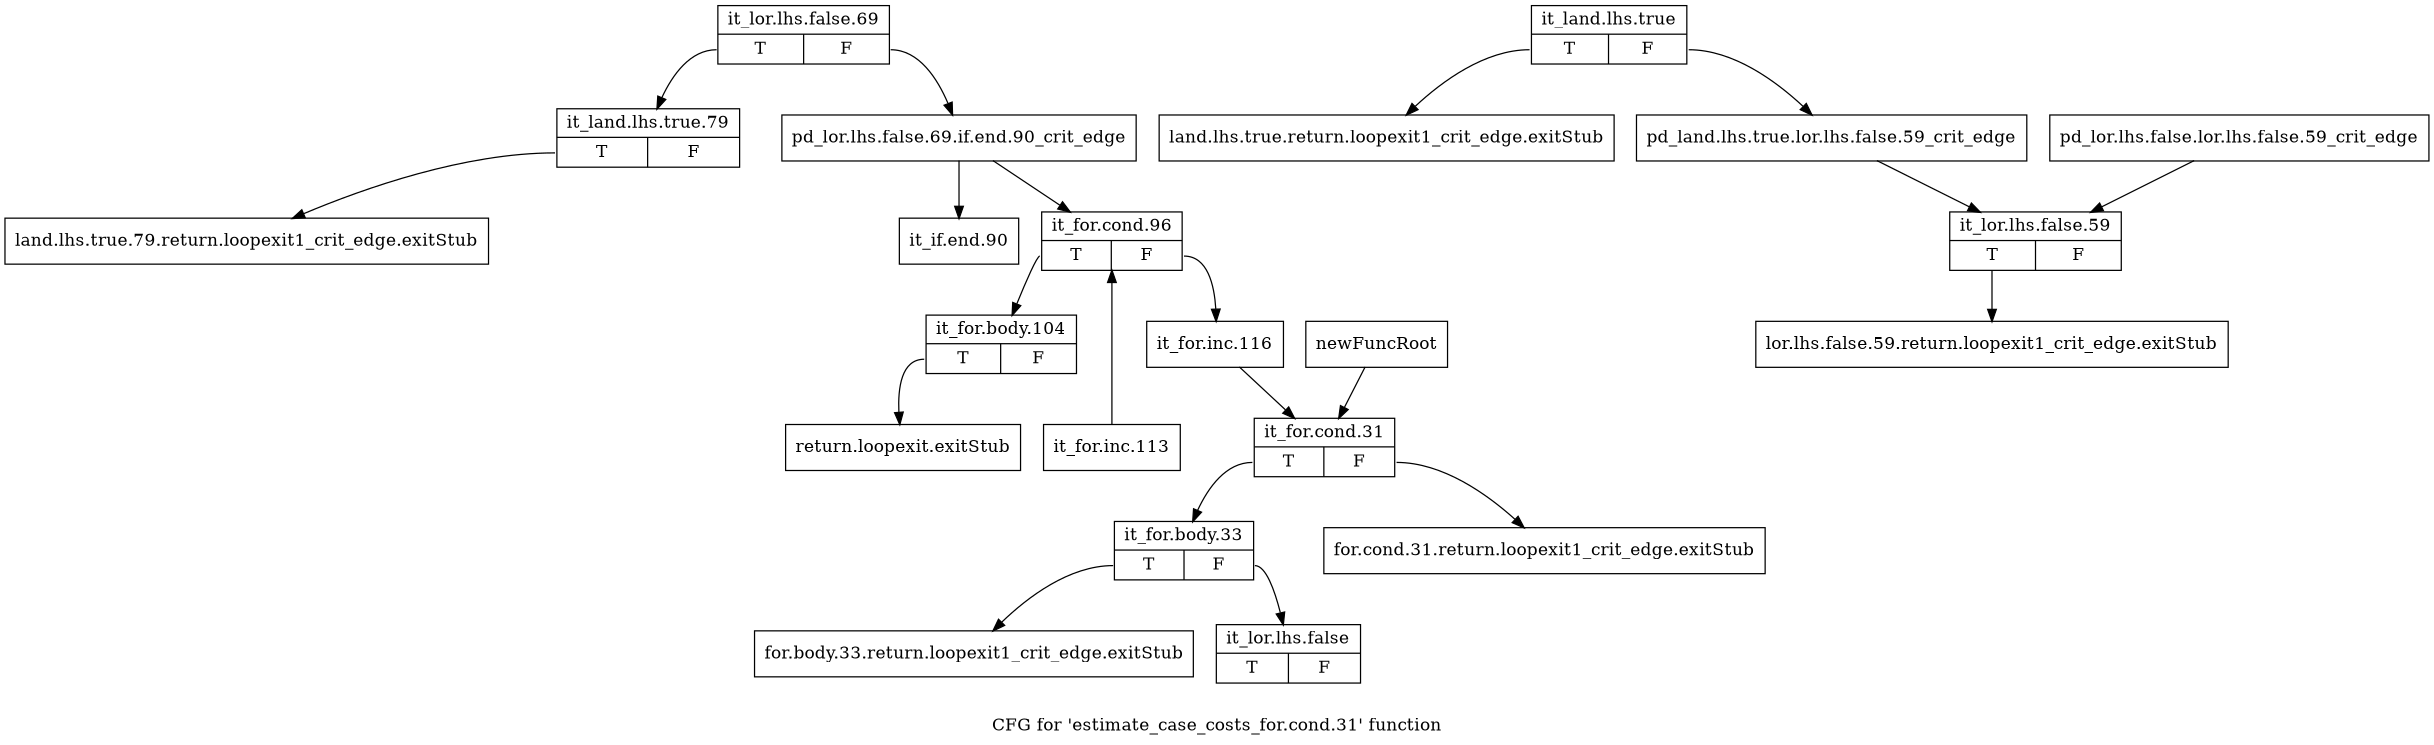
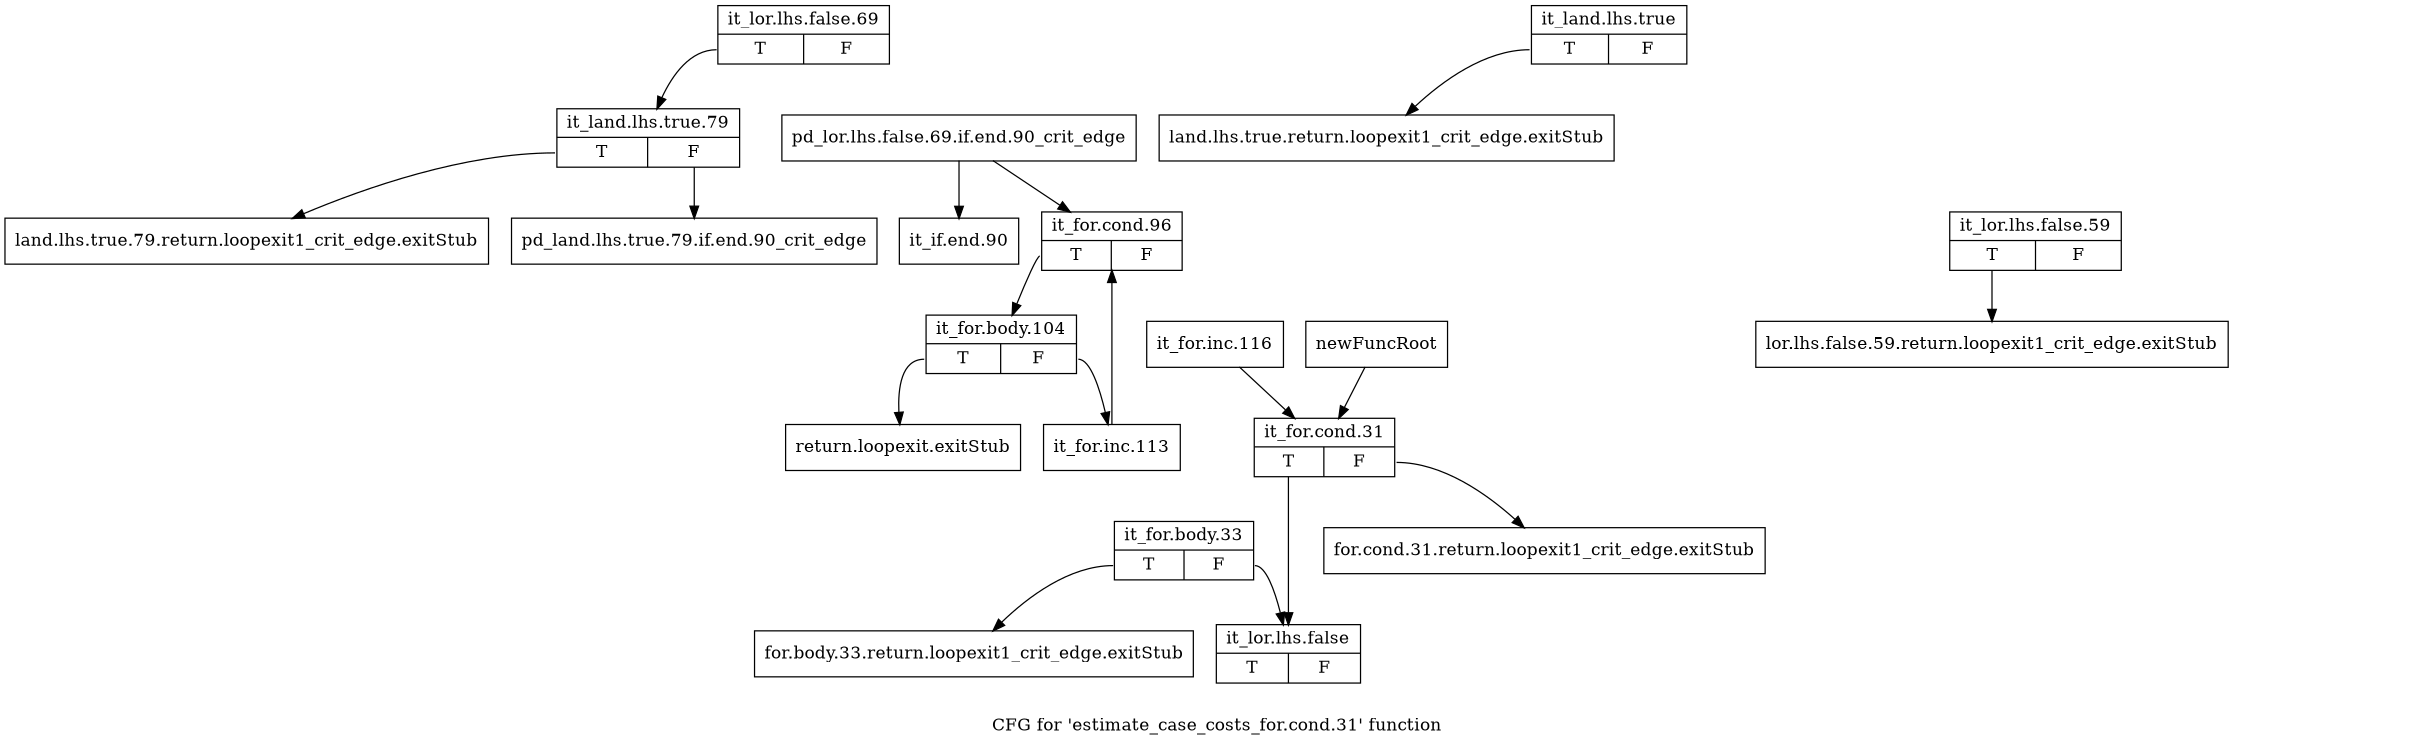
(927, 68) -> none
(1832, 138) -> none
(2239, 138) -> none
none -> (694, 241)
(1209, 276) -> none
none -> (1097, 383)
(1219, 478) -> (1288, 545)
